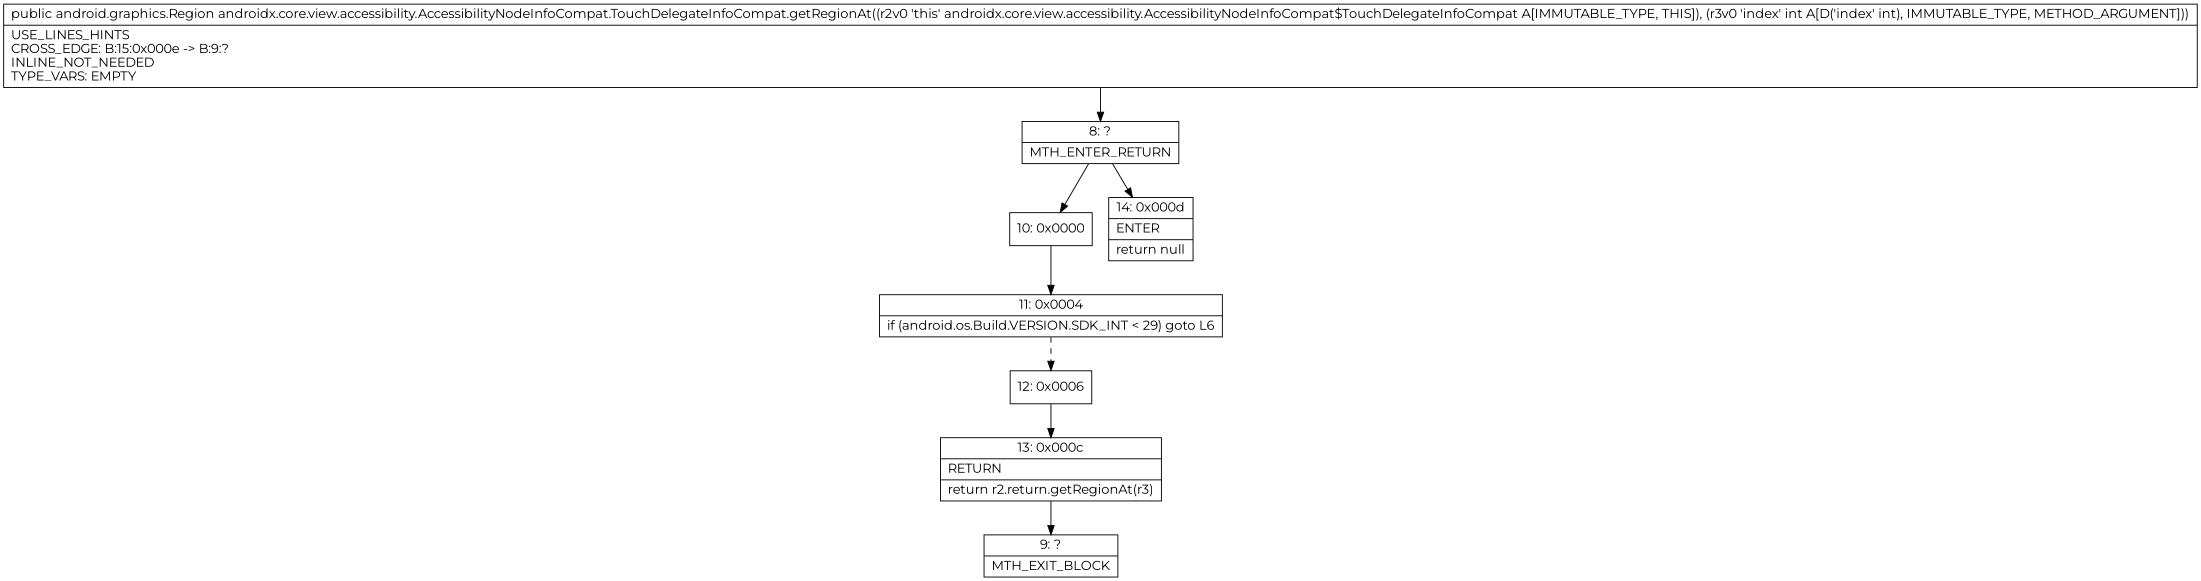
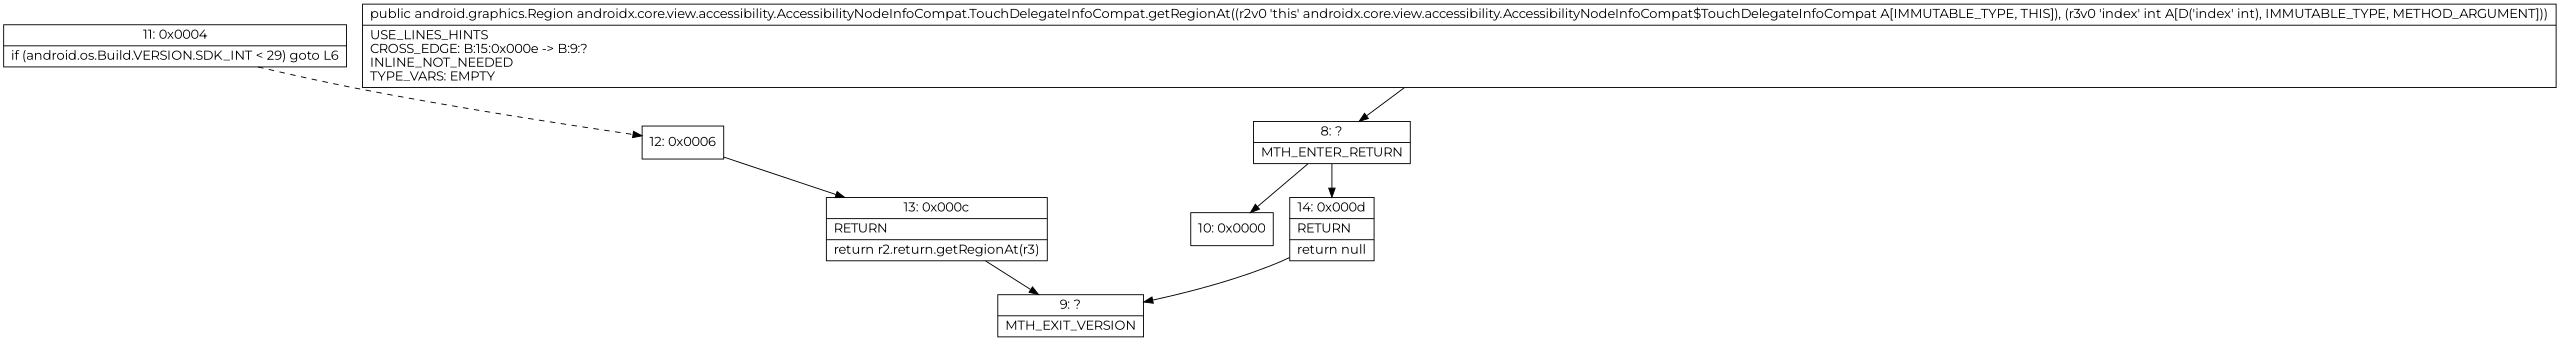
(1138, 229) -> (1324, 229)
(1051, 266) -> none
none -> (1222, 282)
(1051, 566) -> (1071, 326)
